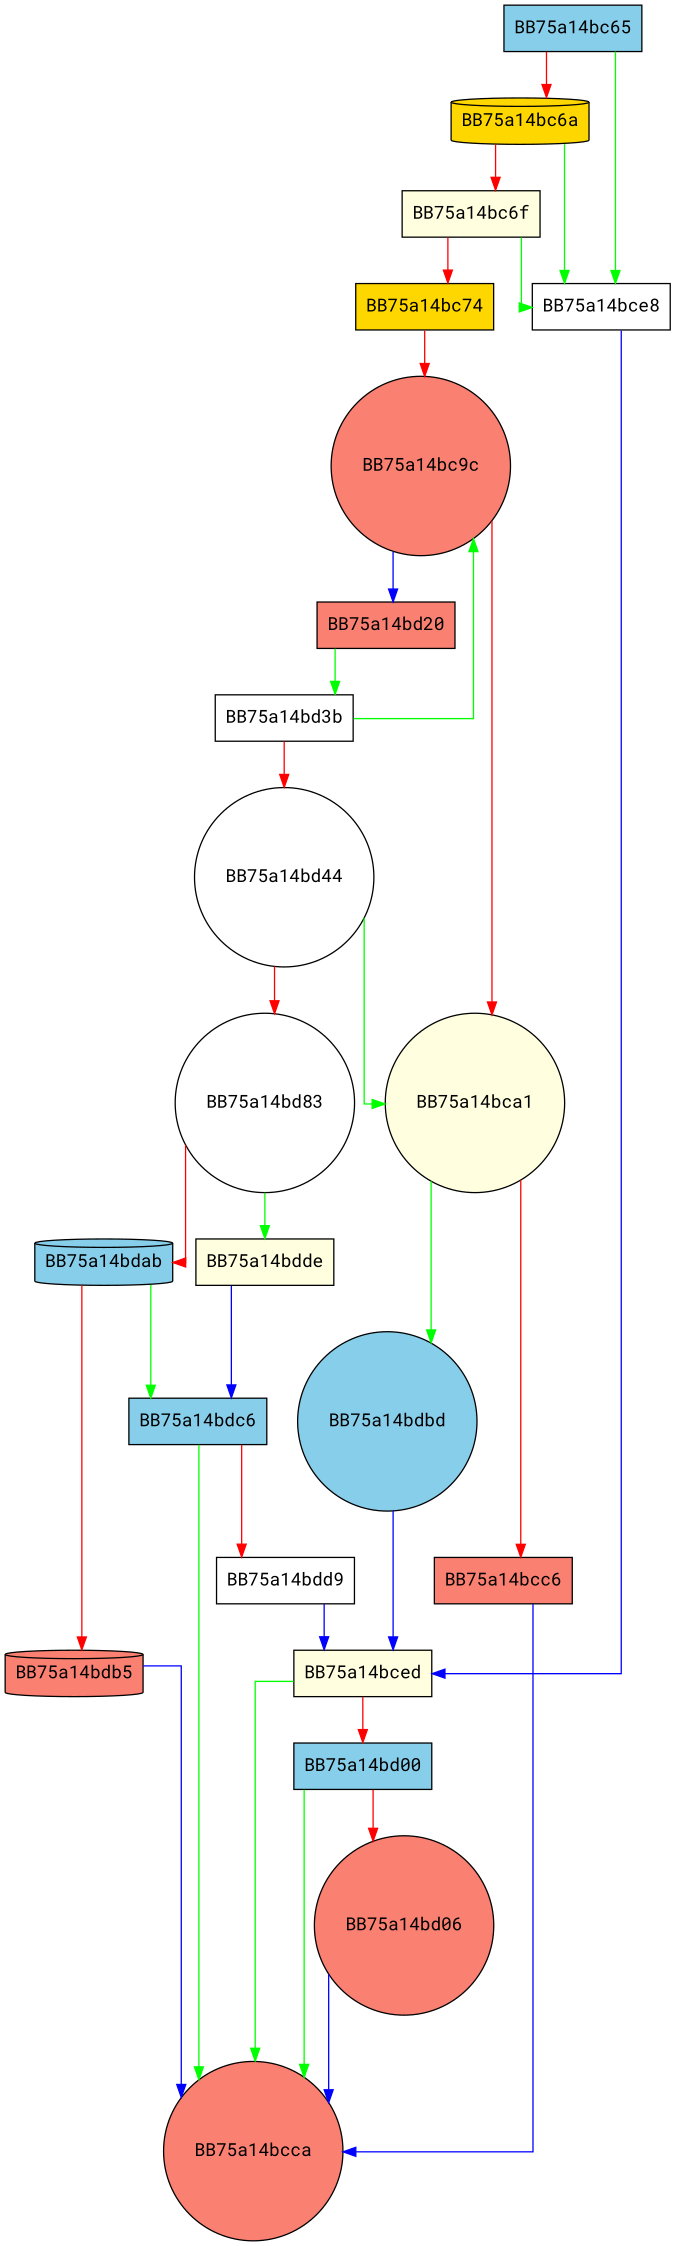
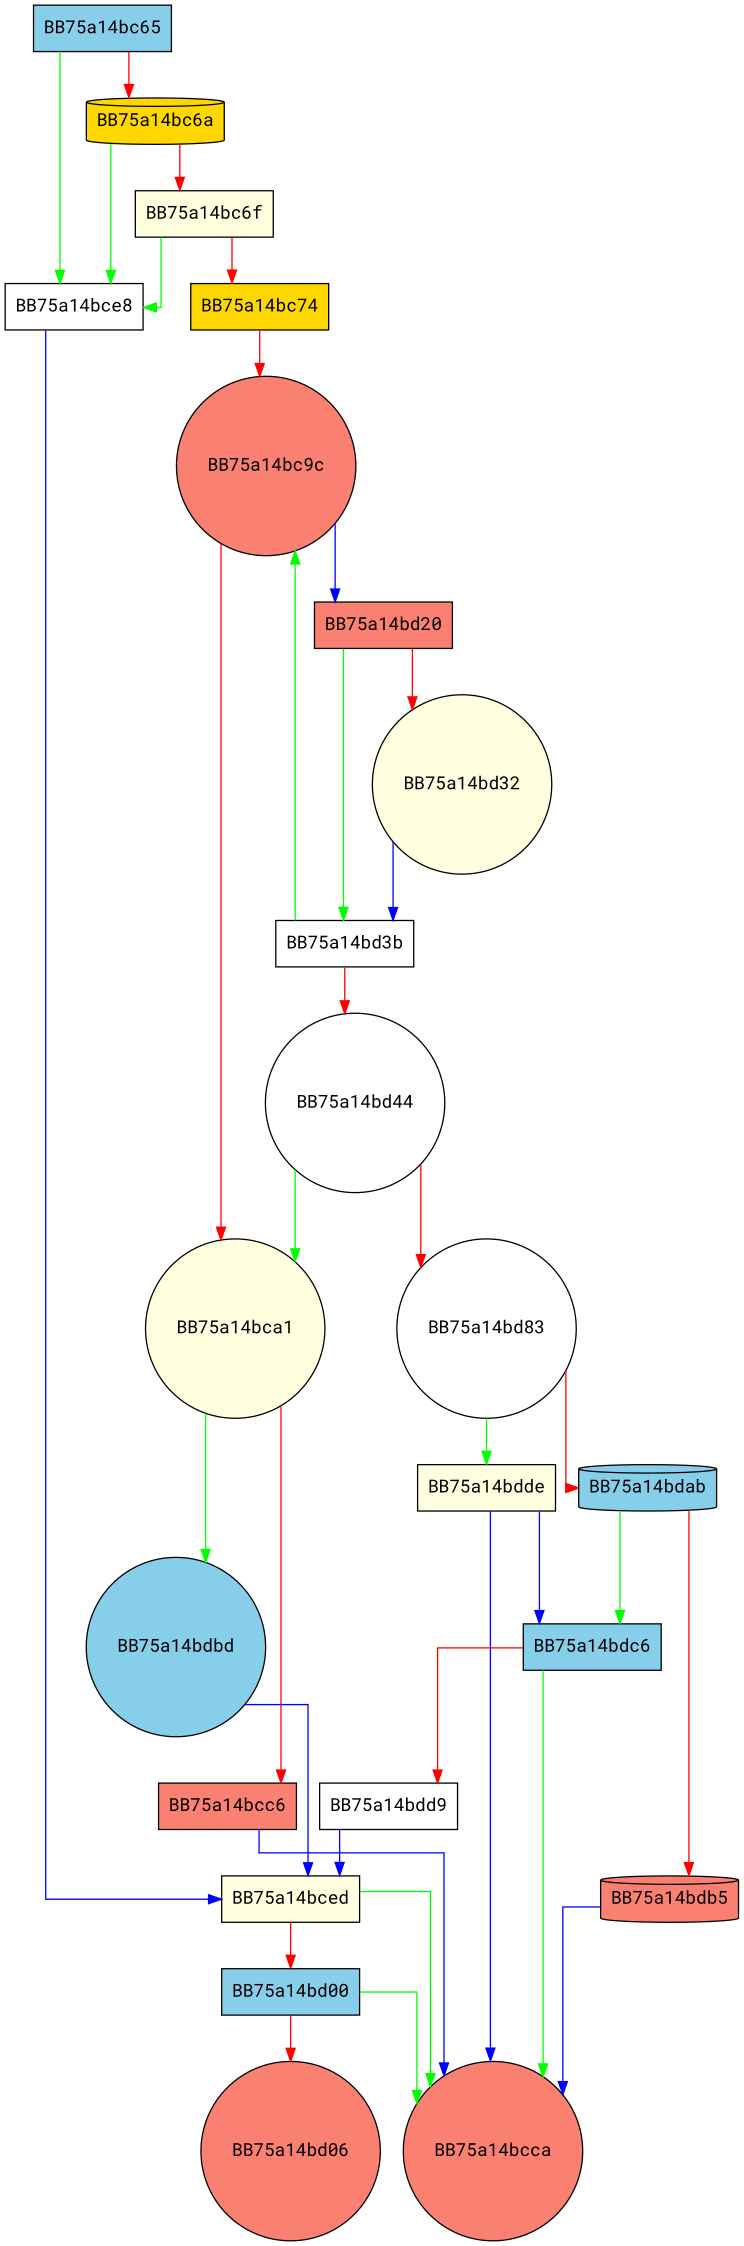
none -> (462, 784)
(329, 2032) -> (490, 1780)
